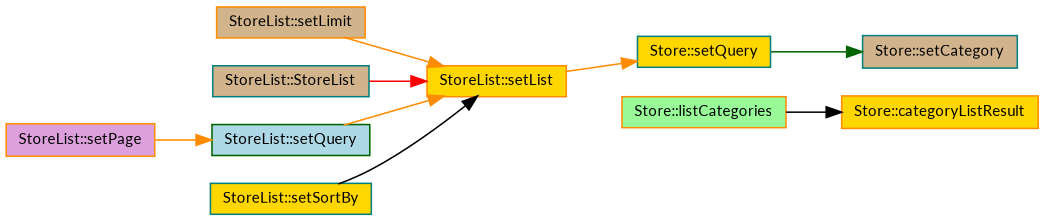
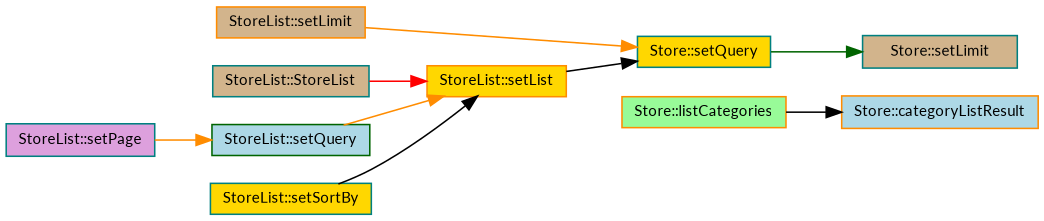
(386, 50) -> (493, 37)
(940, 52) -> (940, 52)
(594, 67) -> (594, 67)
(940, 112) -> (940, 112)
(80, 140) -> (80, 140)
